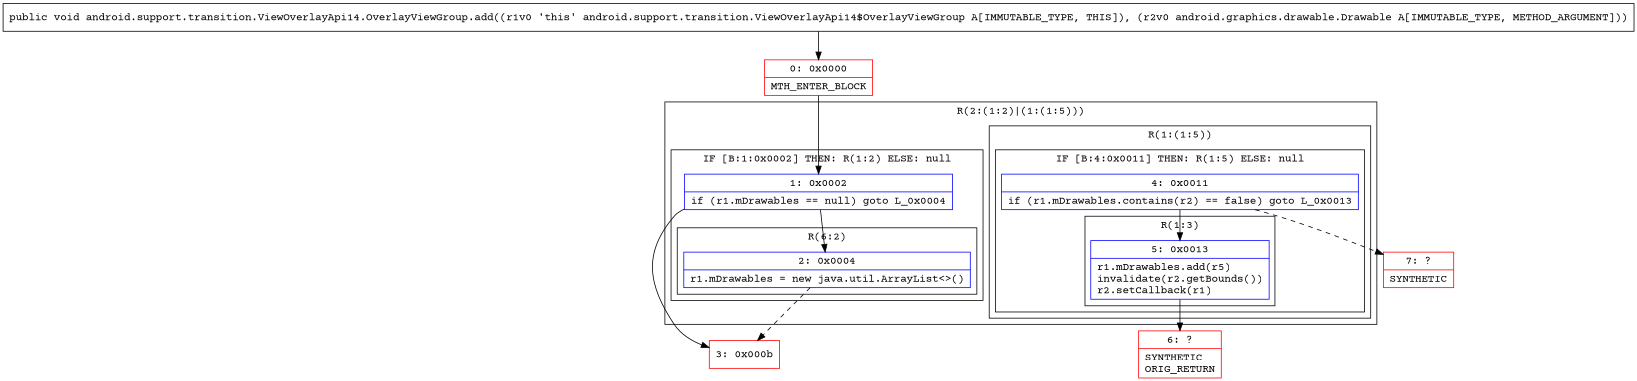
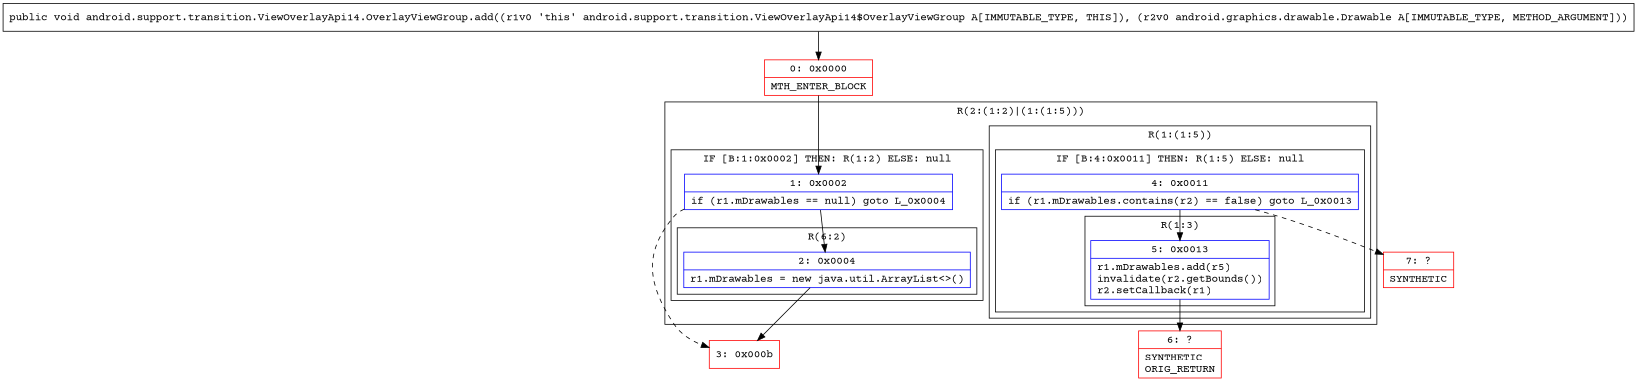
(654, 281) -> (654, 281)
(787, 311) -> (787, 311)
